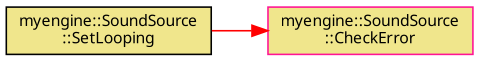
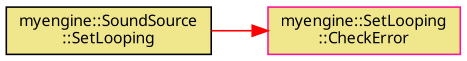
(370, 31) -> (364, 31)
